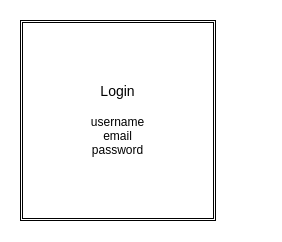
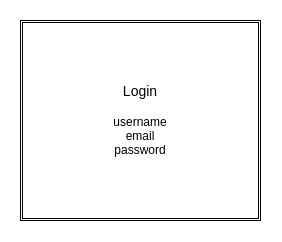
(118, 121) -> (141, 121)
